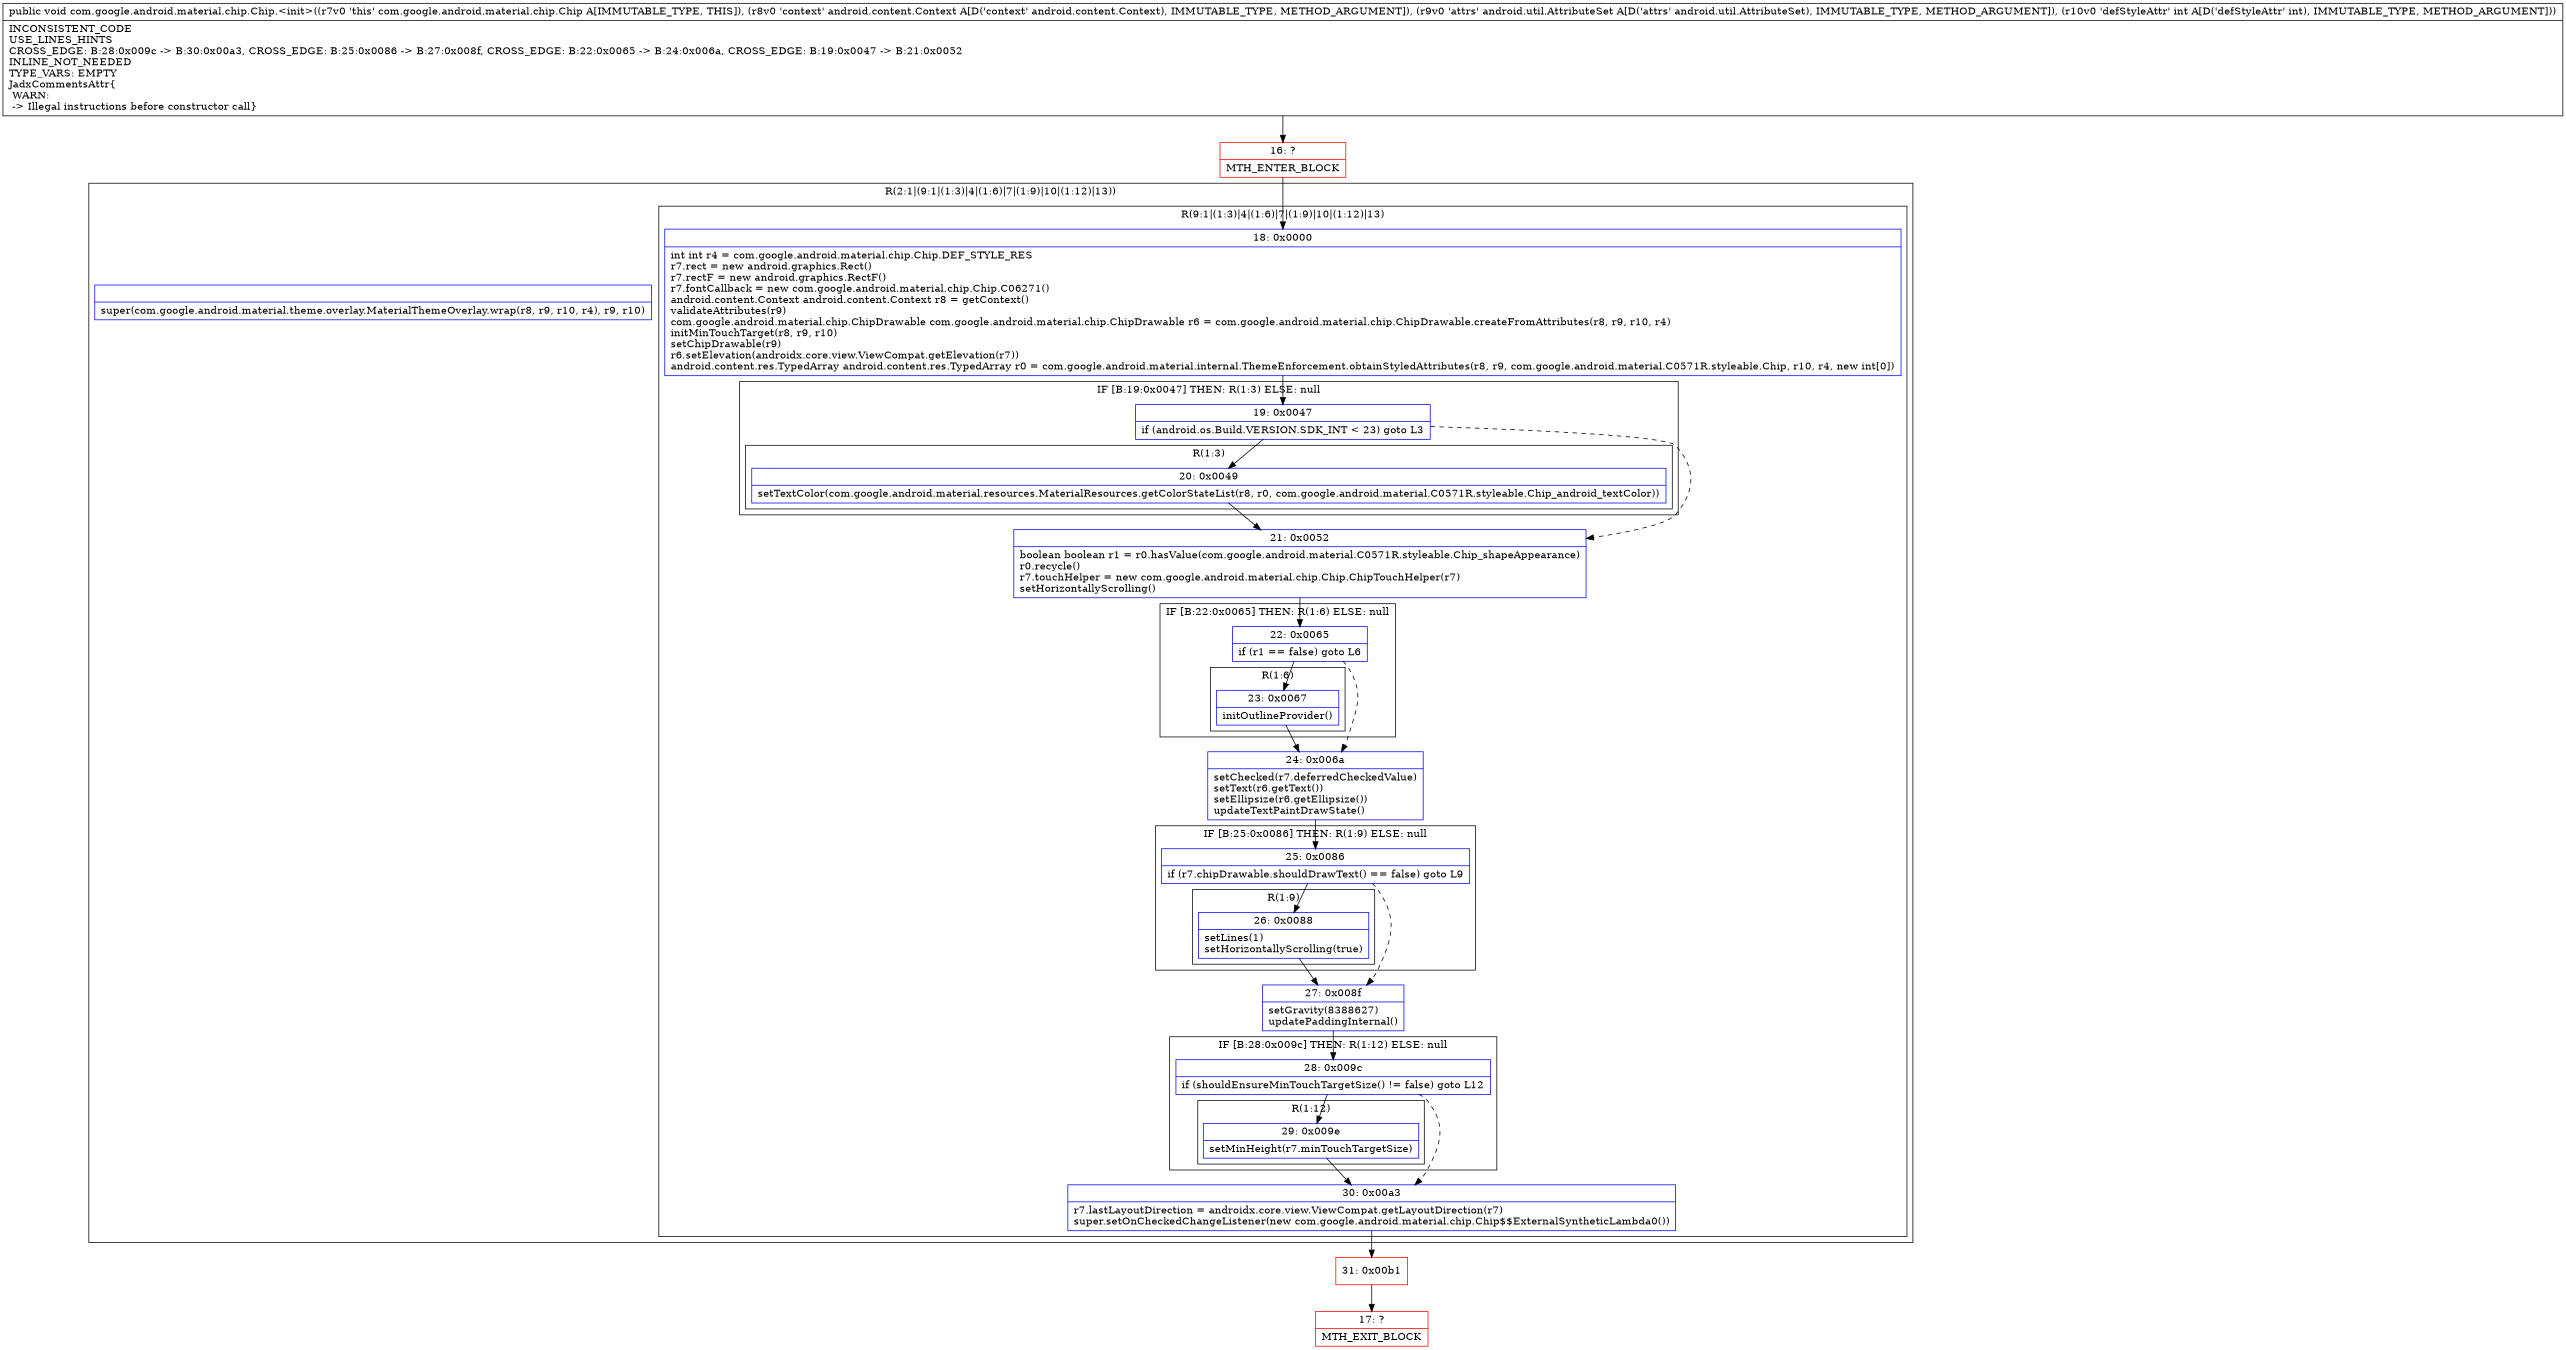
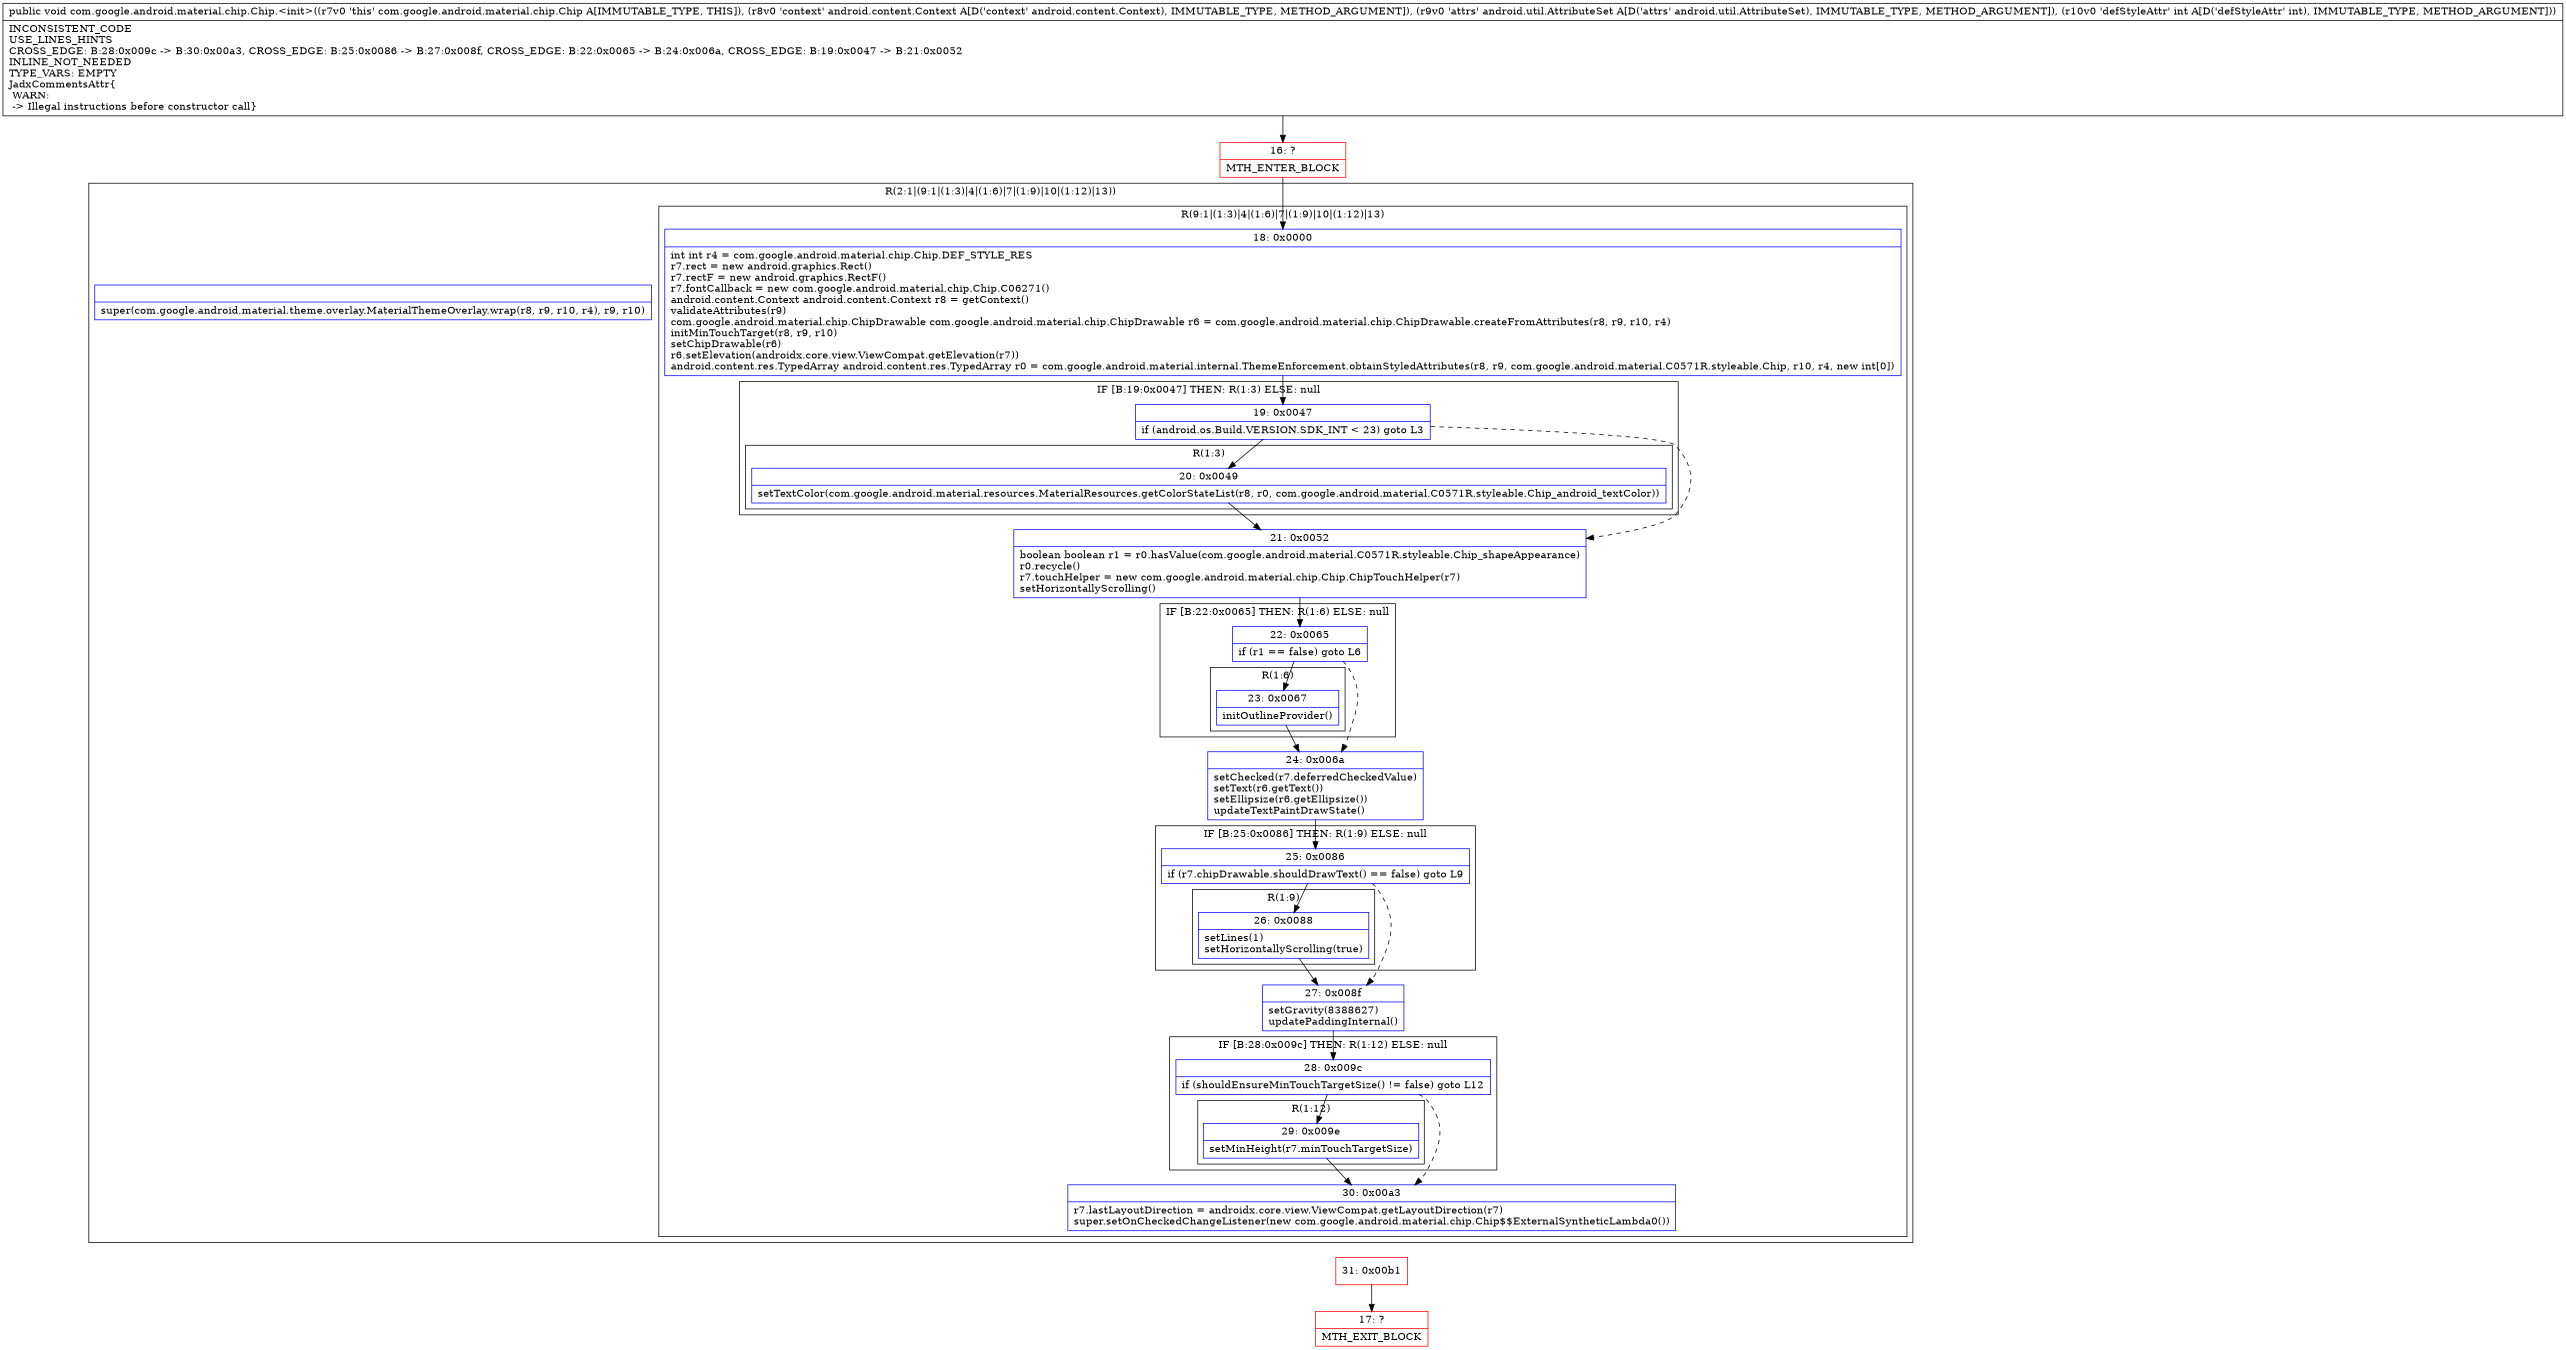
(726, 344) -> (726, 344)
(1372, 1240) -> none
